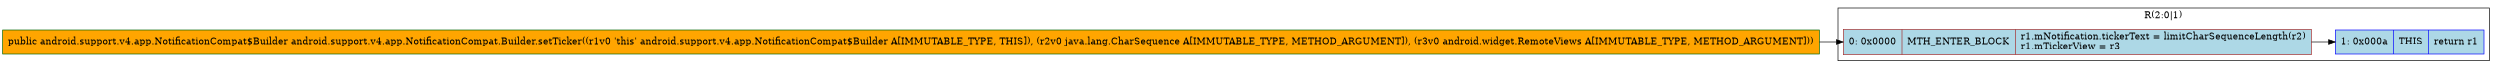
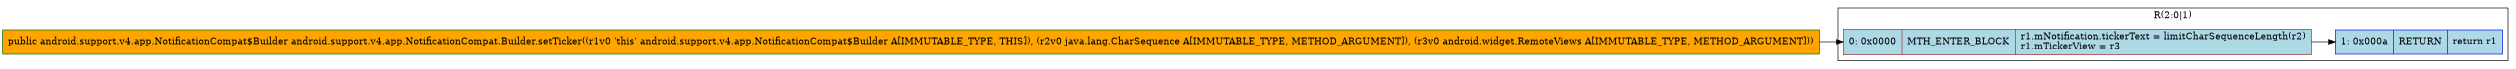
(2411, 42) -> (2420, 42)
